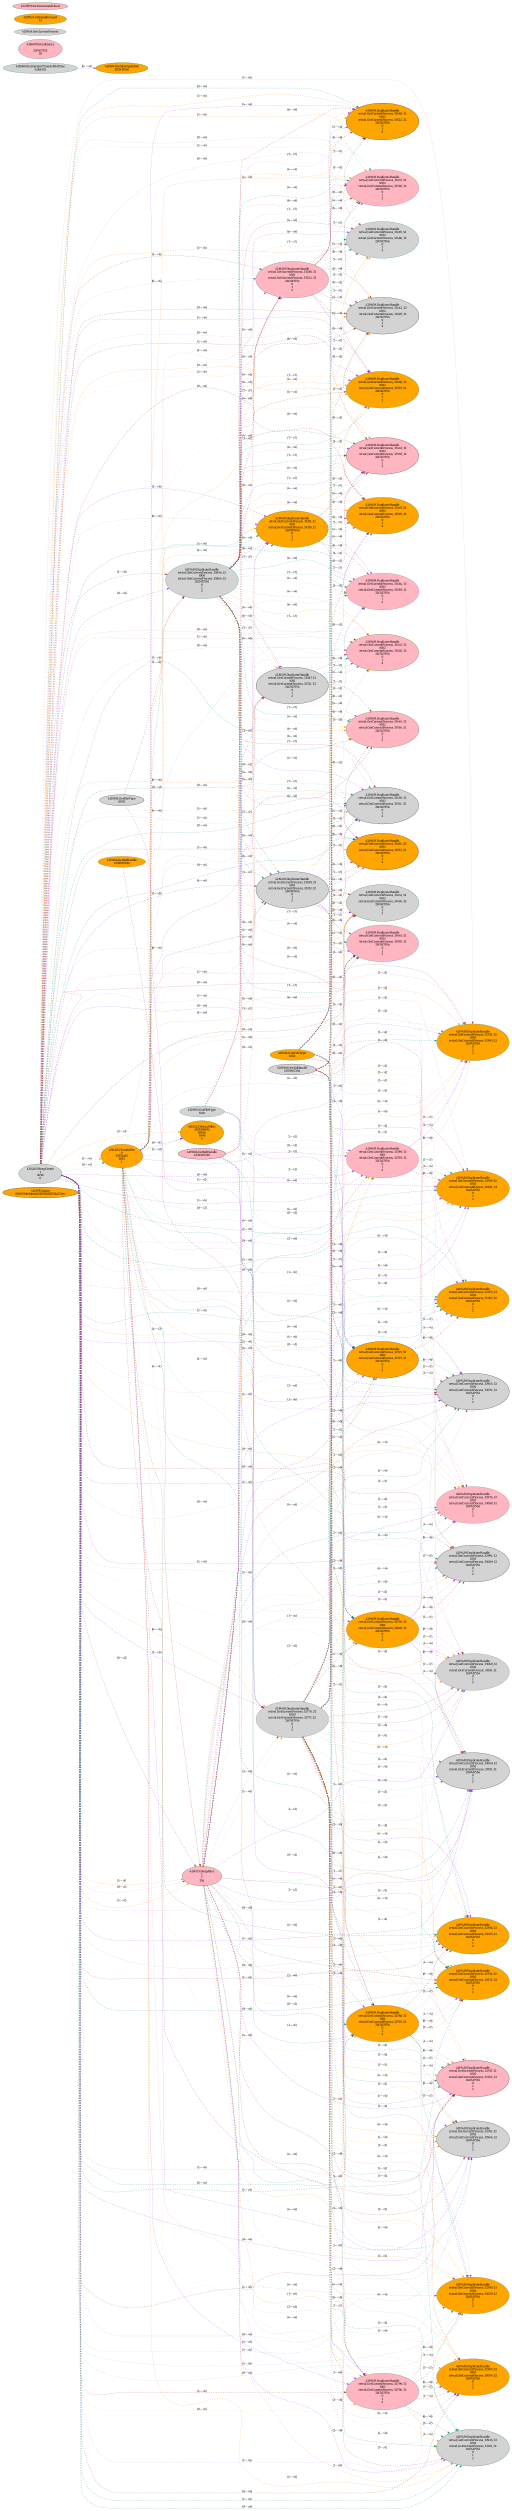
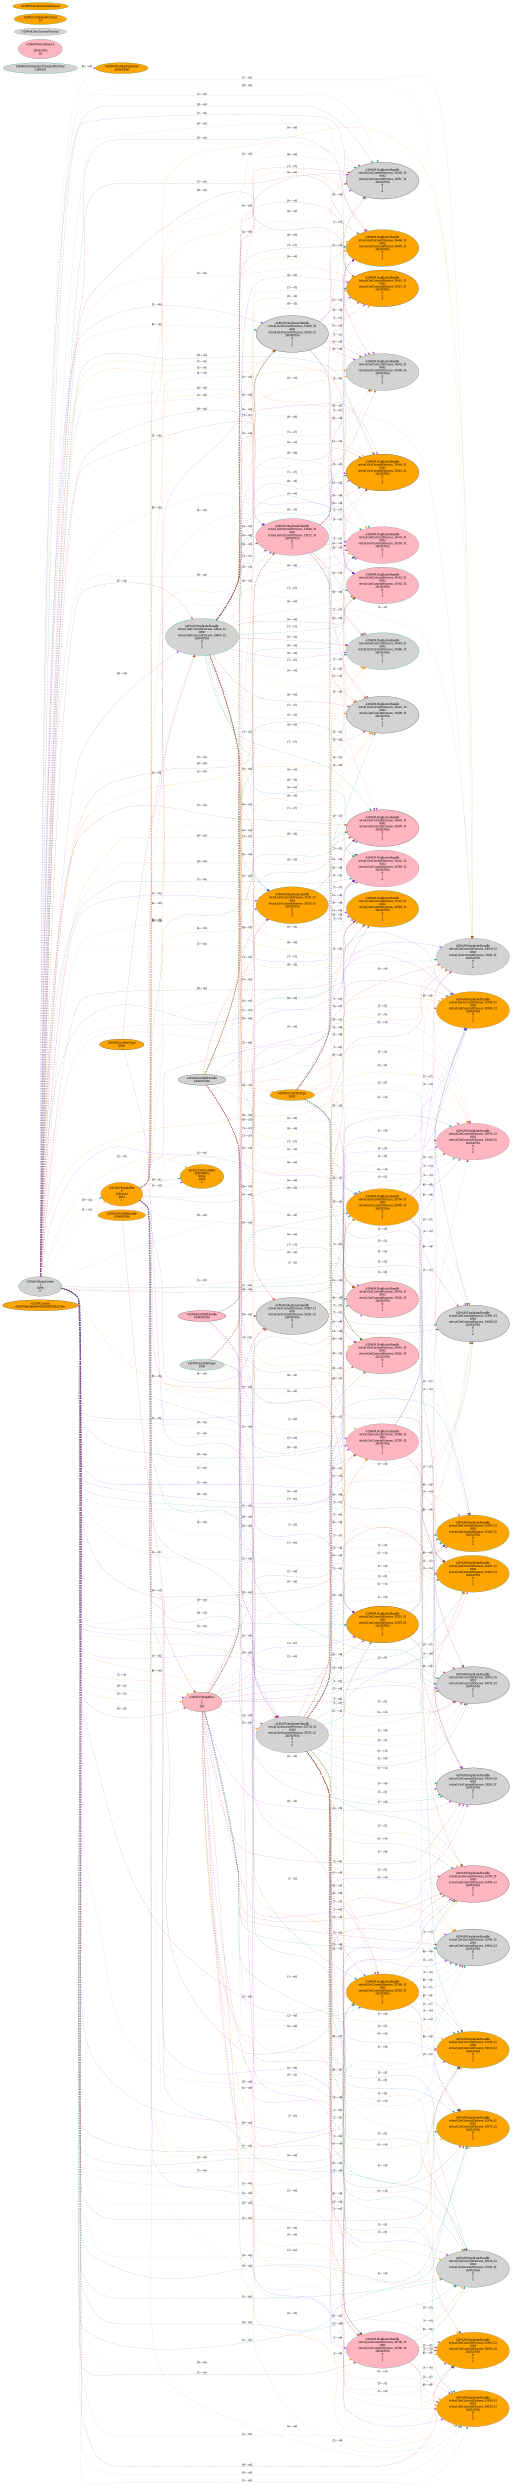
(40, 6) -> (40, 6)
(122, 800) -> (122, 1044)
none -> (247, 1087)
